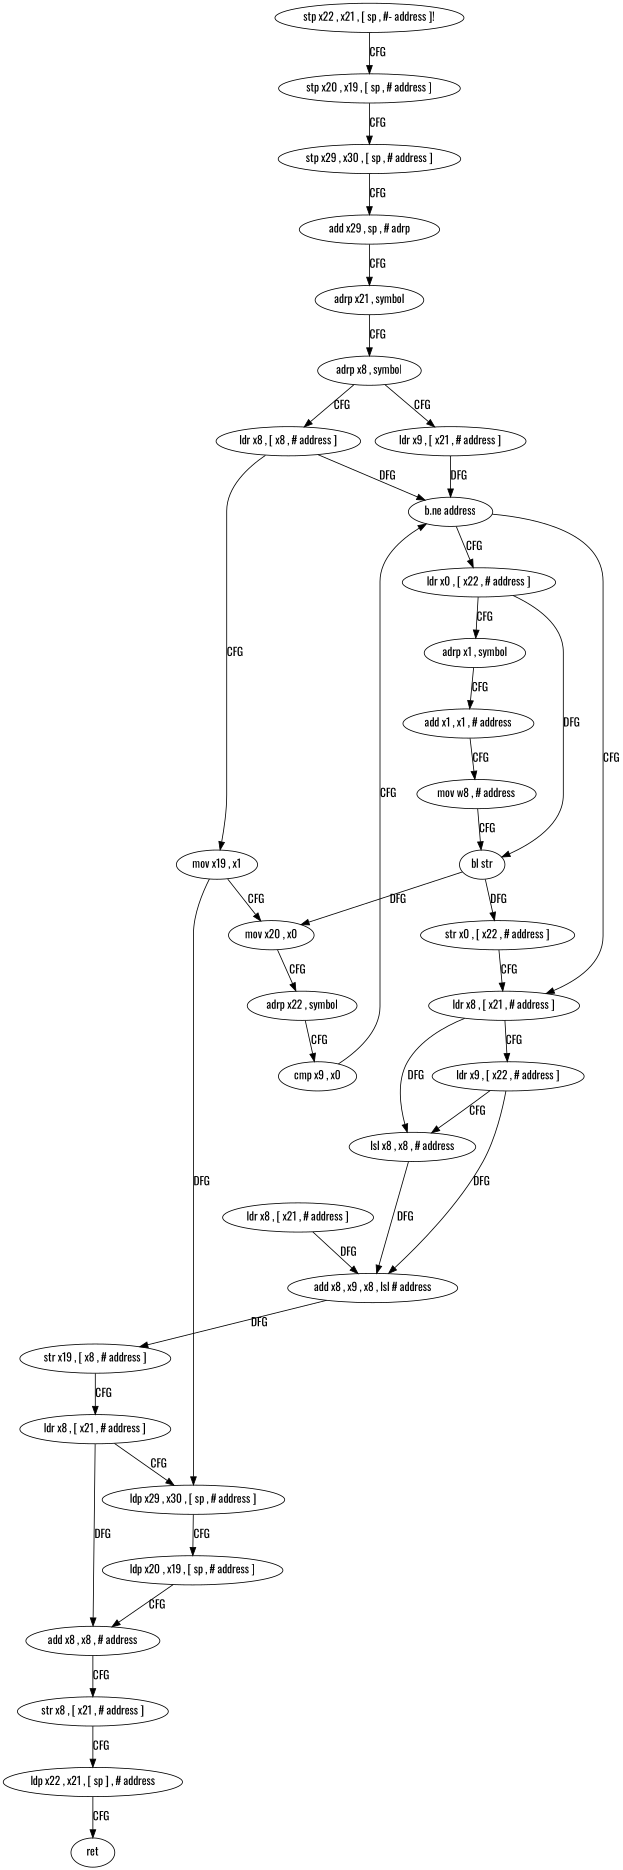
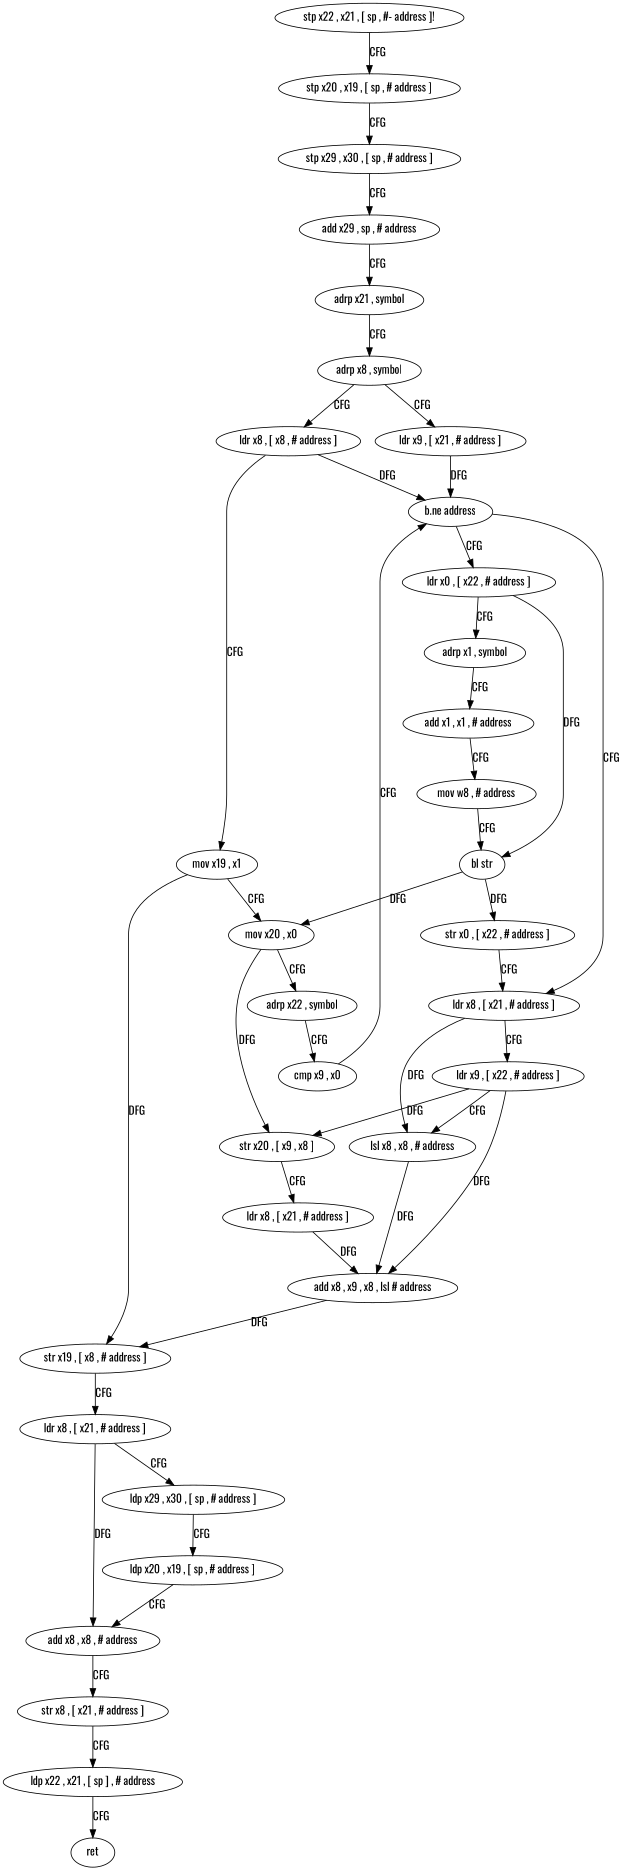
(369, 230) -> (369, 230)
none -> (277, 1147)
(193, 1176) -> (129, 1093)
